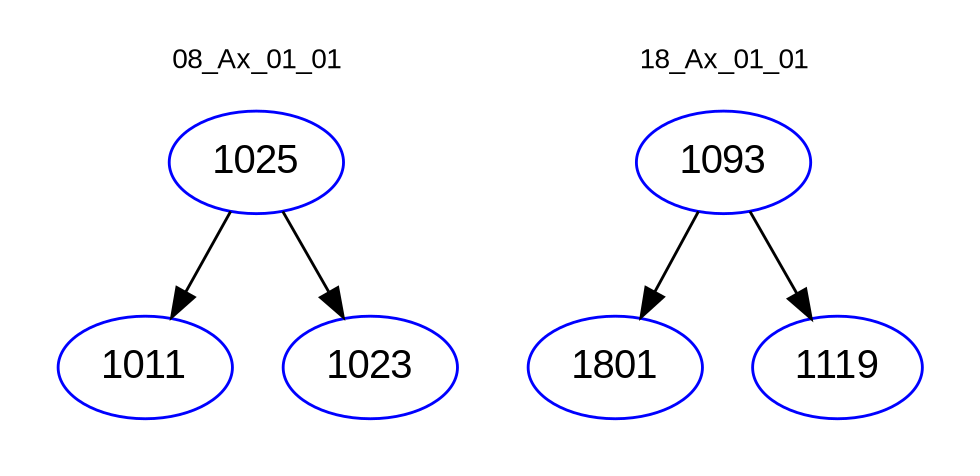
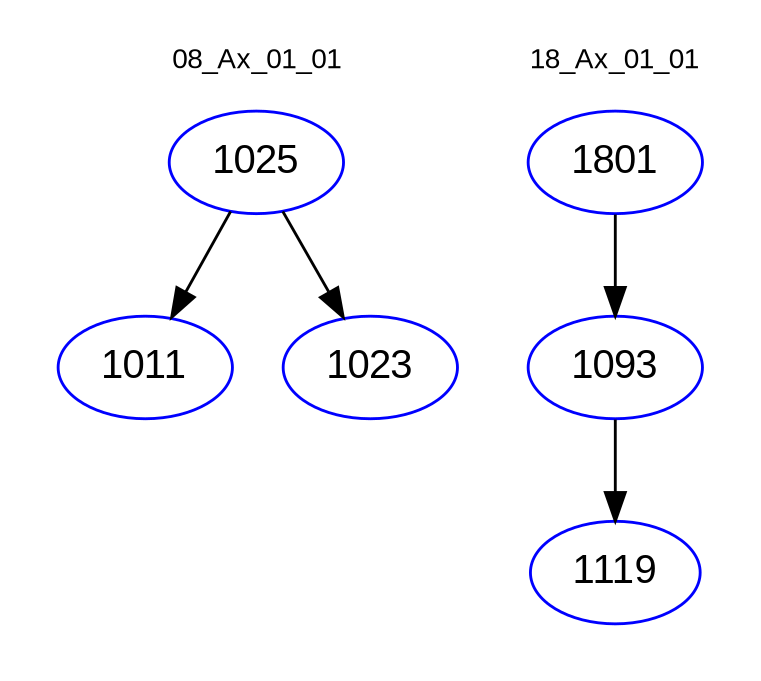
(677, 252) -> (615, 251)
